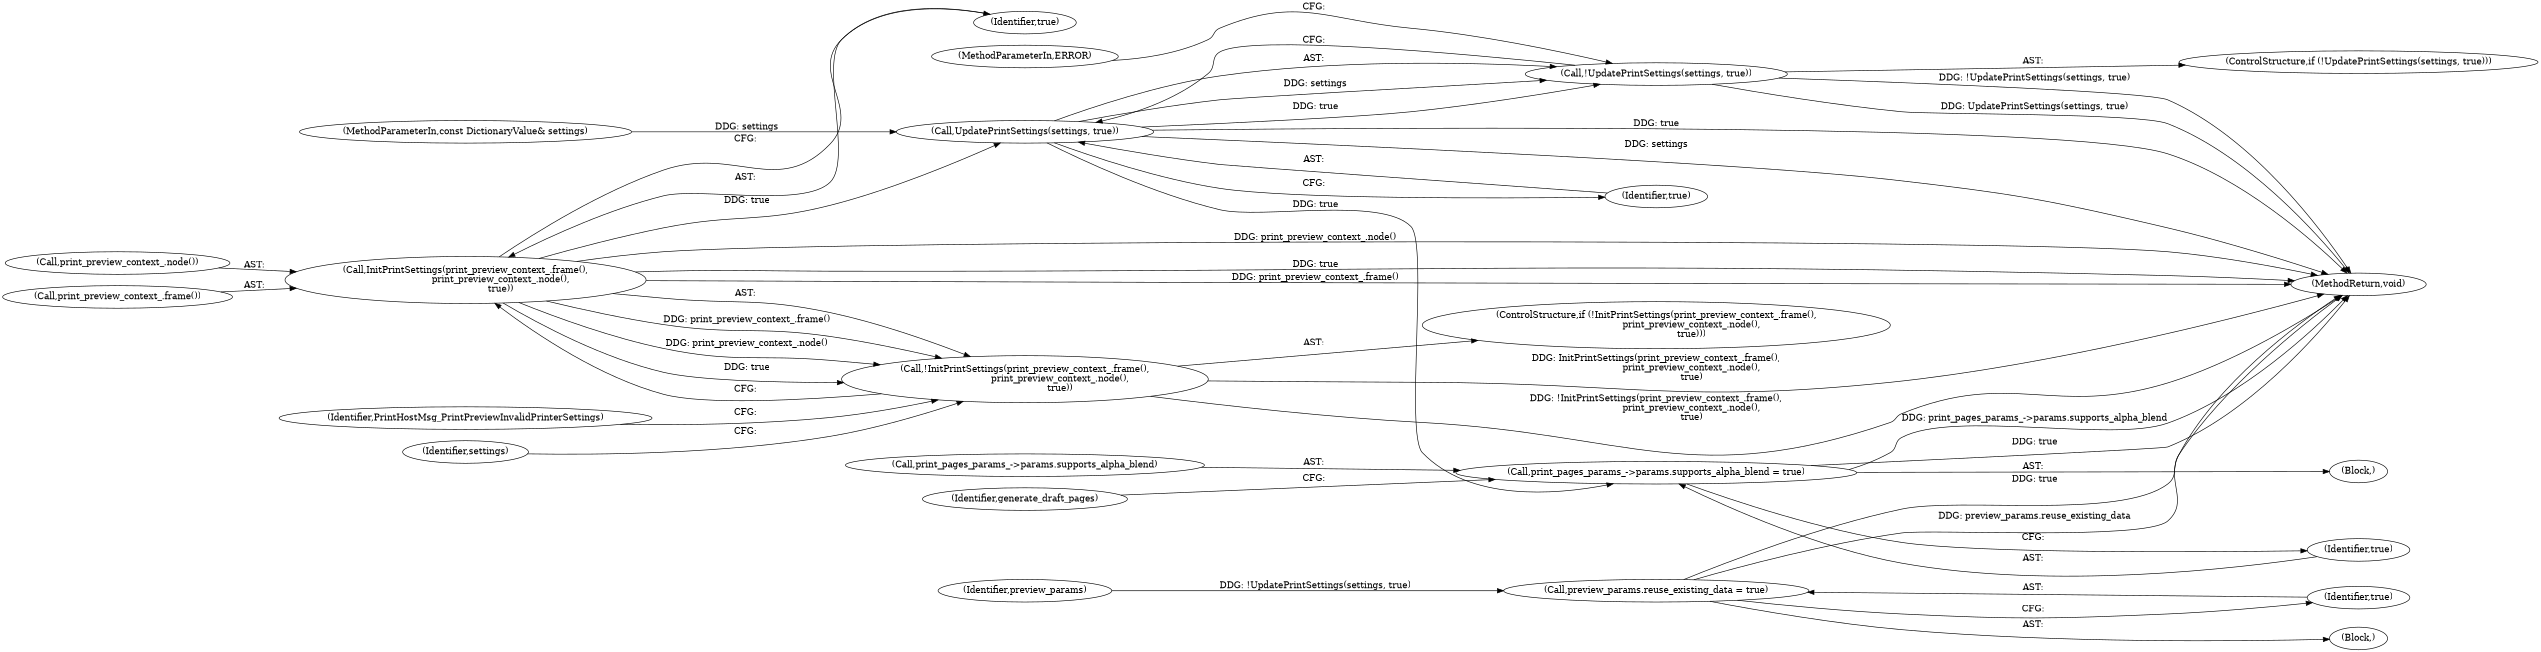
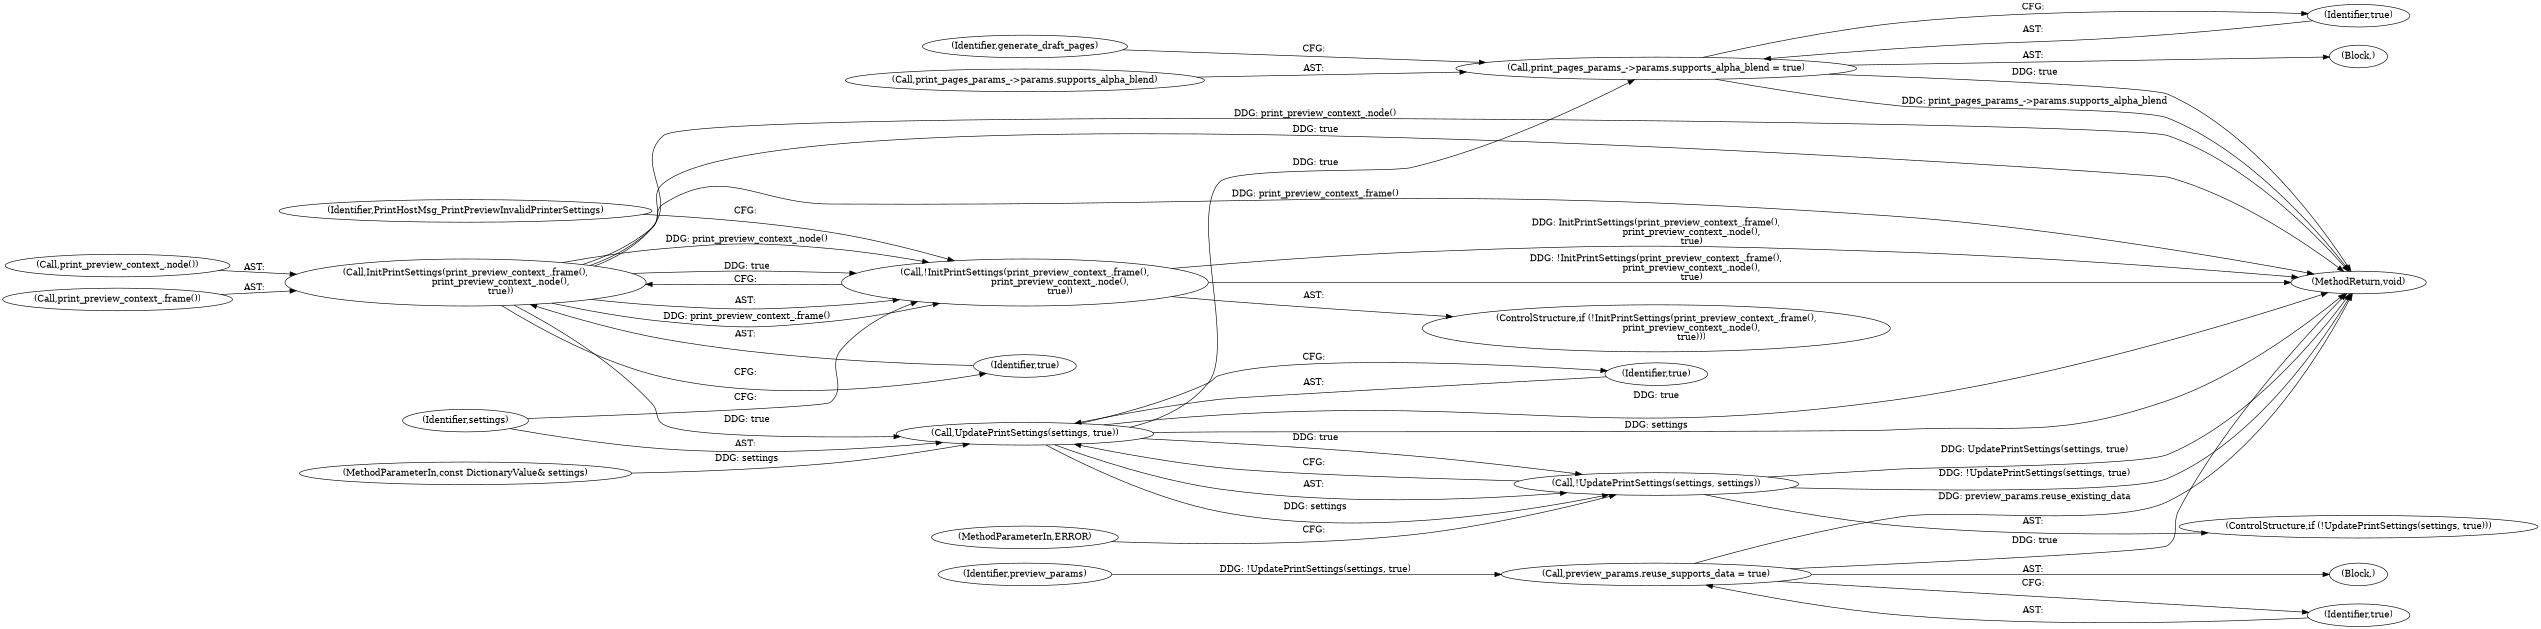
(1656, 74) -> (1656, 484)
none -> (722, 451)
(1656, 591) -> (1656, 574)
